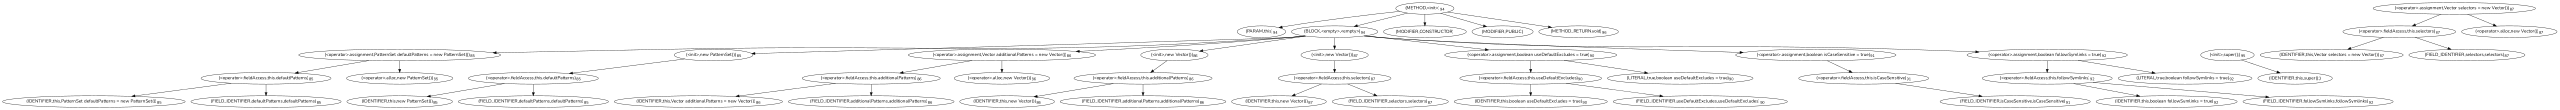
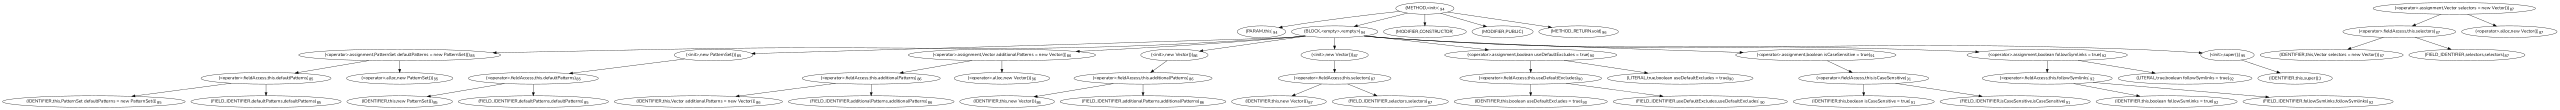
none -> (1865, 46)
none -> (1864, 102)
